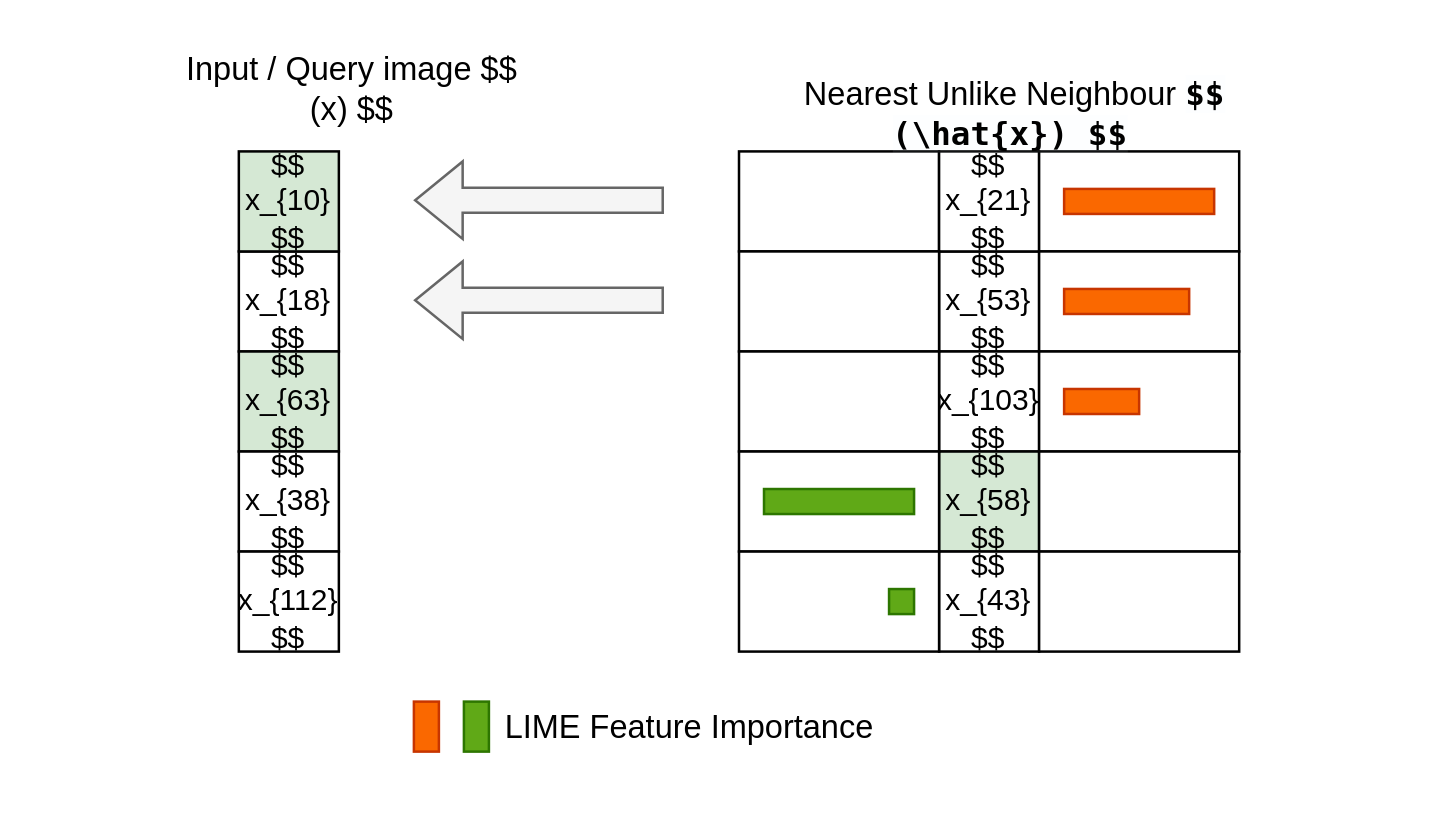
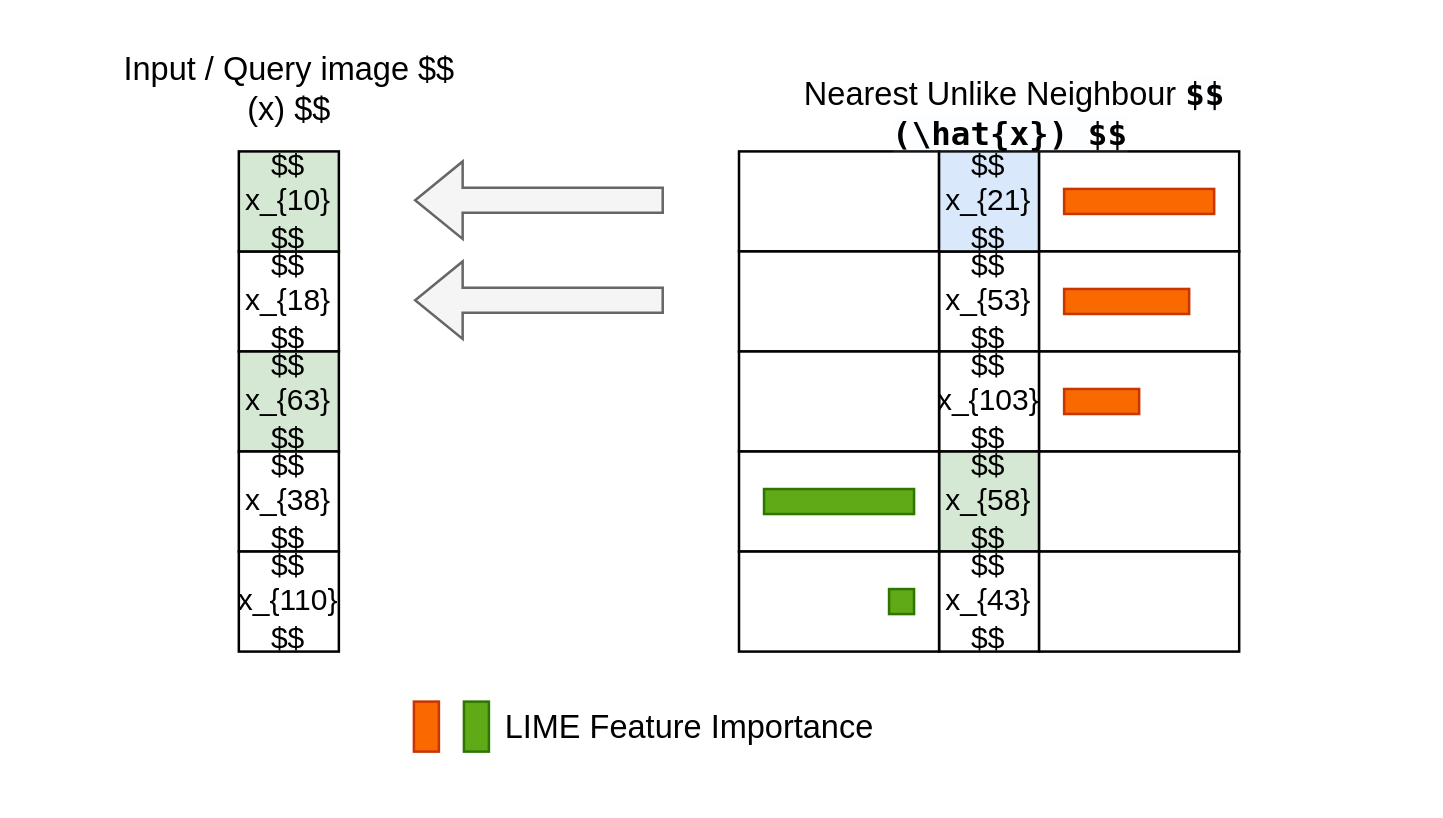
(351, 89) -> (289, 89)
(989, 201) -> (989, 201)
(289, 601) -> (289, 601)
